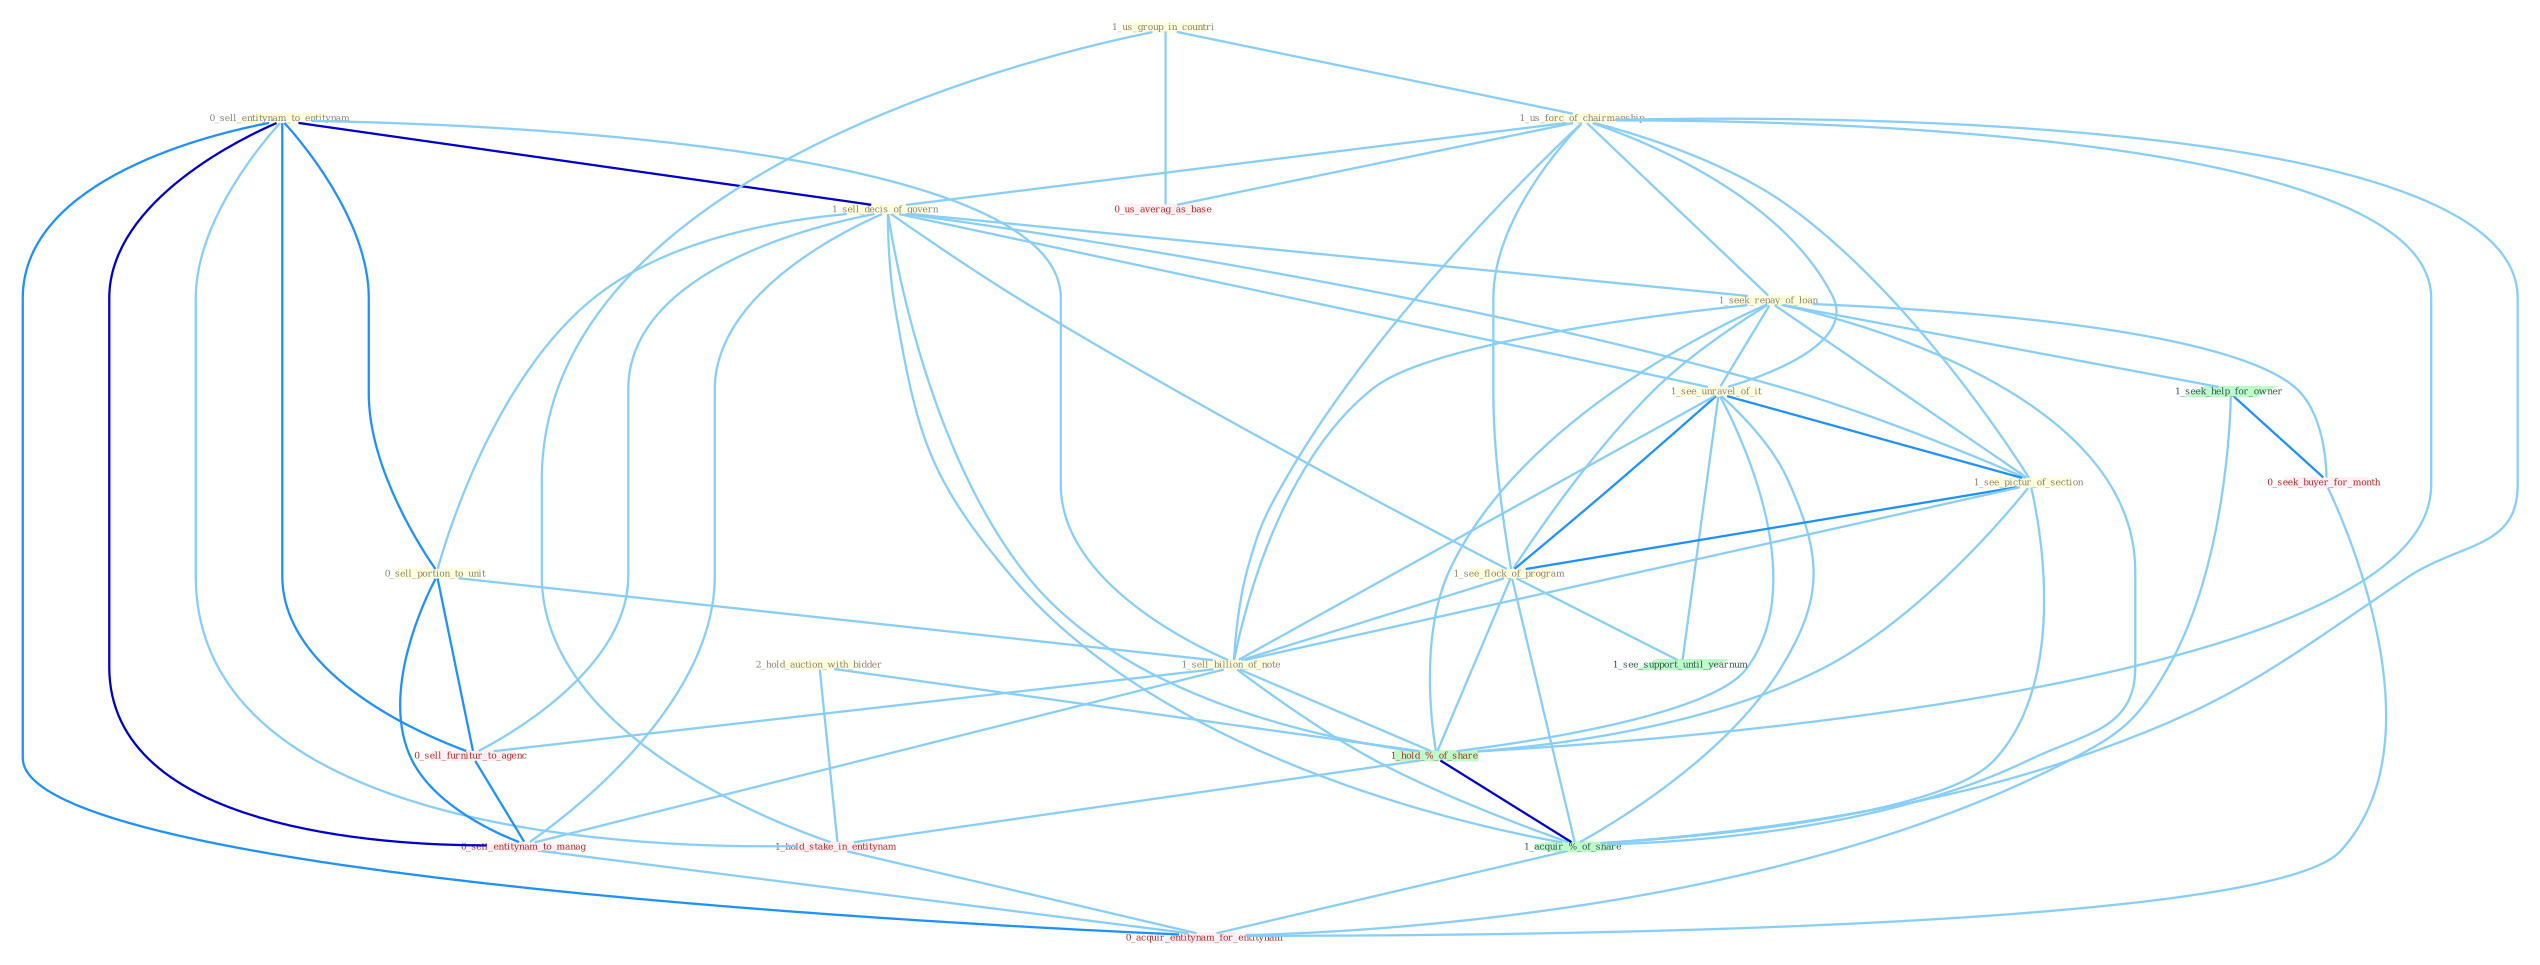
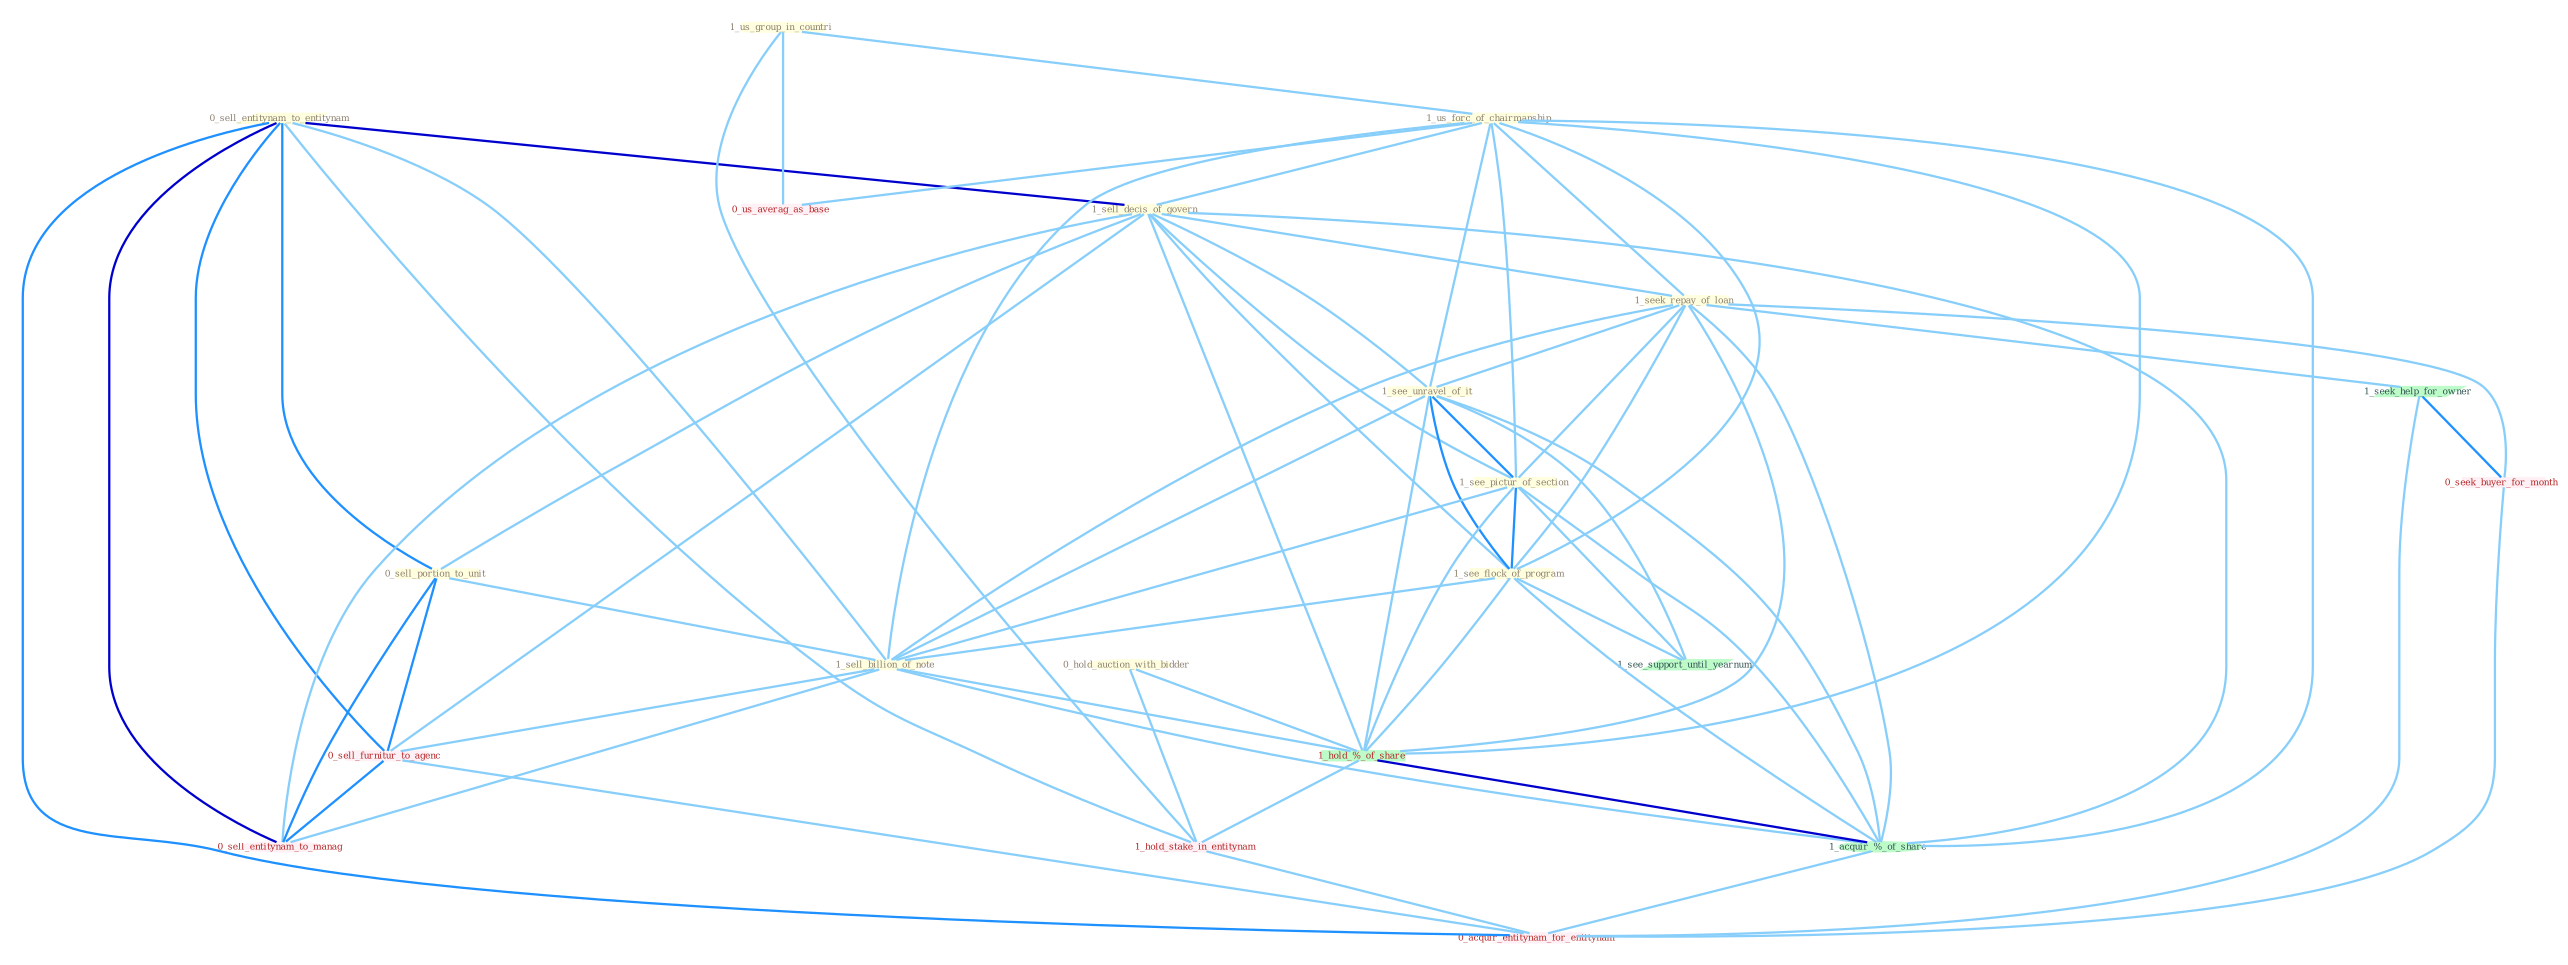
none -> (1601, 574)
(820, 665) -> (1129, 665)
(865, 892) -> (963, 847)
